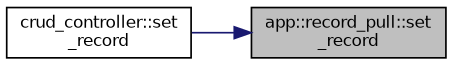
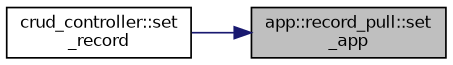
(349, 33) -> (349, 33)
